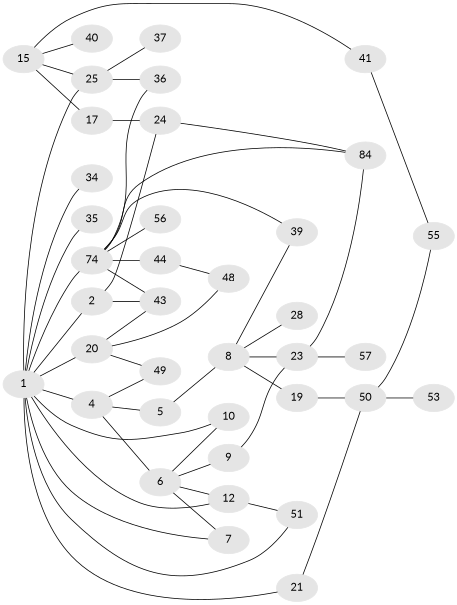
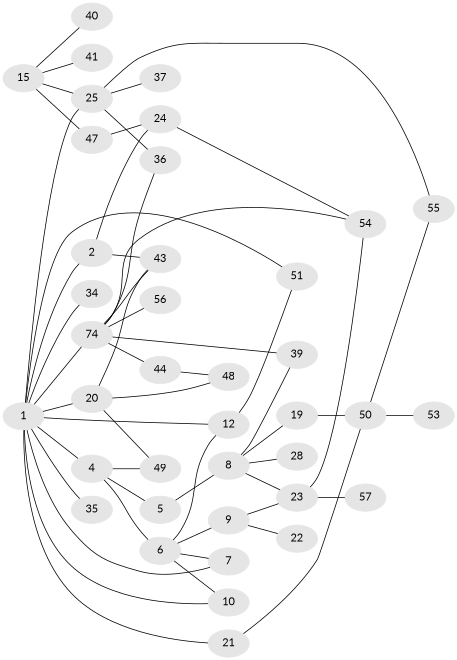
(92, 121) -> (92, 140)
(400, 148) -> (301, 44)
(365, 156) -> (365, 224)
none -> (297, 539)
